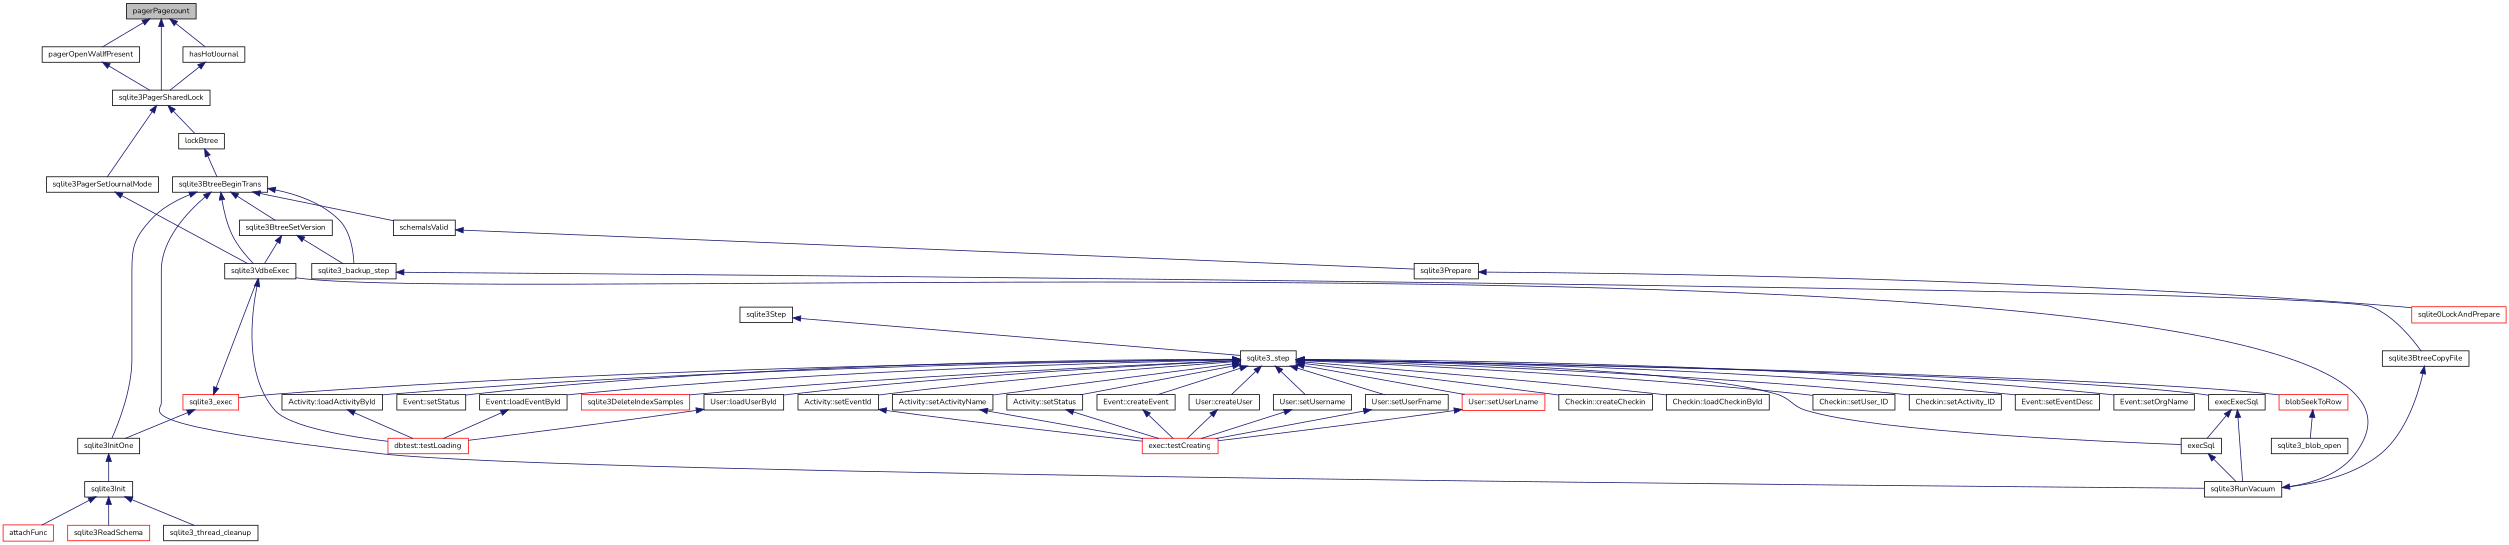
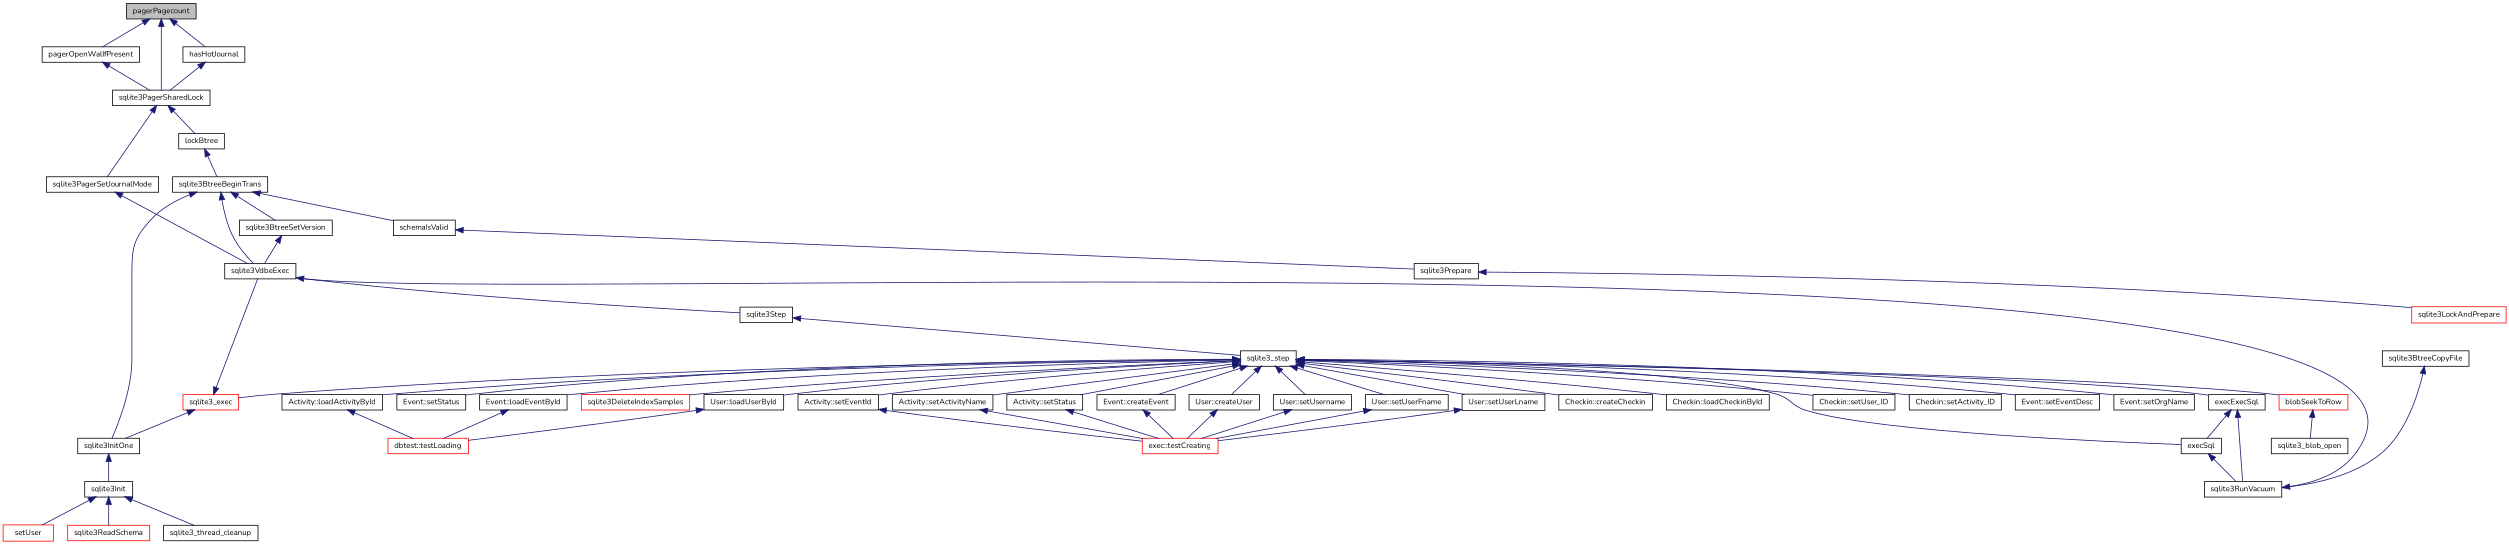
(354, 271) -> none
(2459, 315) -> (2459, 315)
(1504, 402) -> (1504, 402)
(272, 406) -> (522, 299)
(1064, 475) -> none
(28, 533) -> (28, 533)
